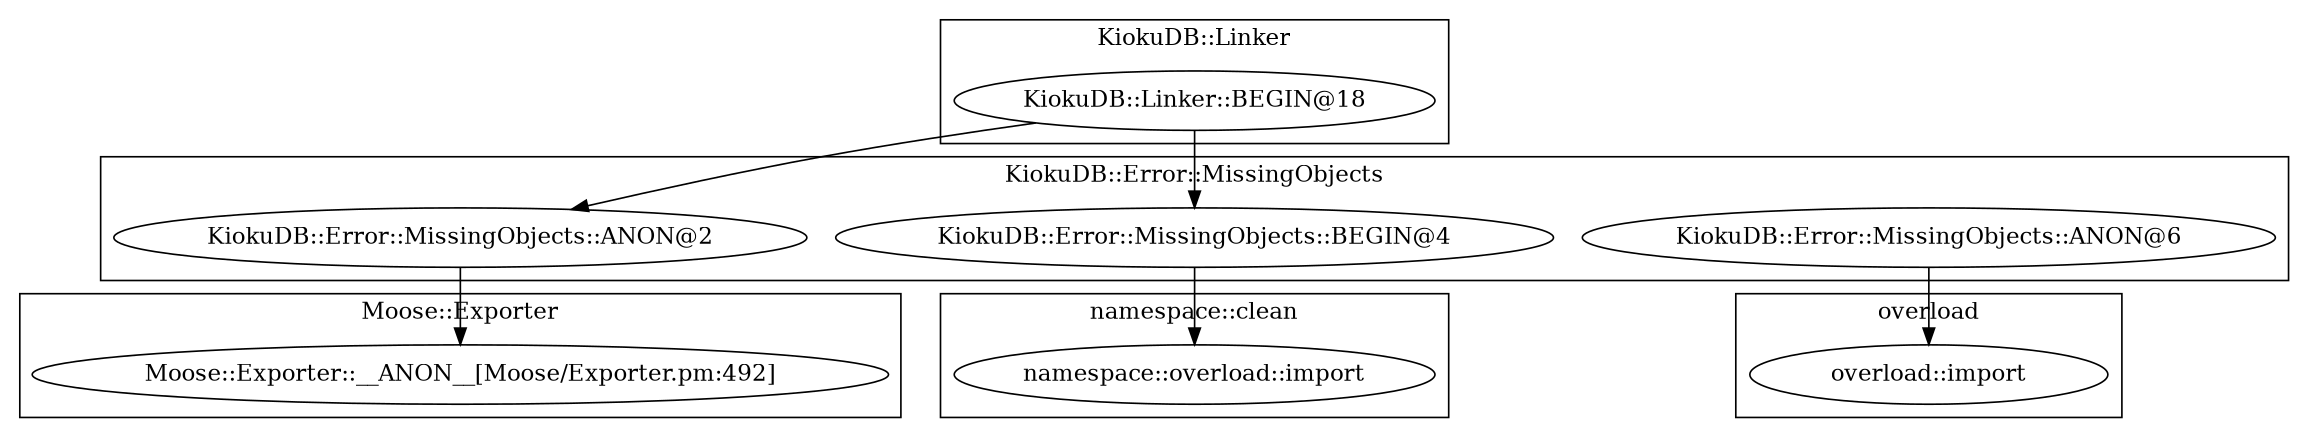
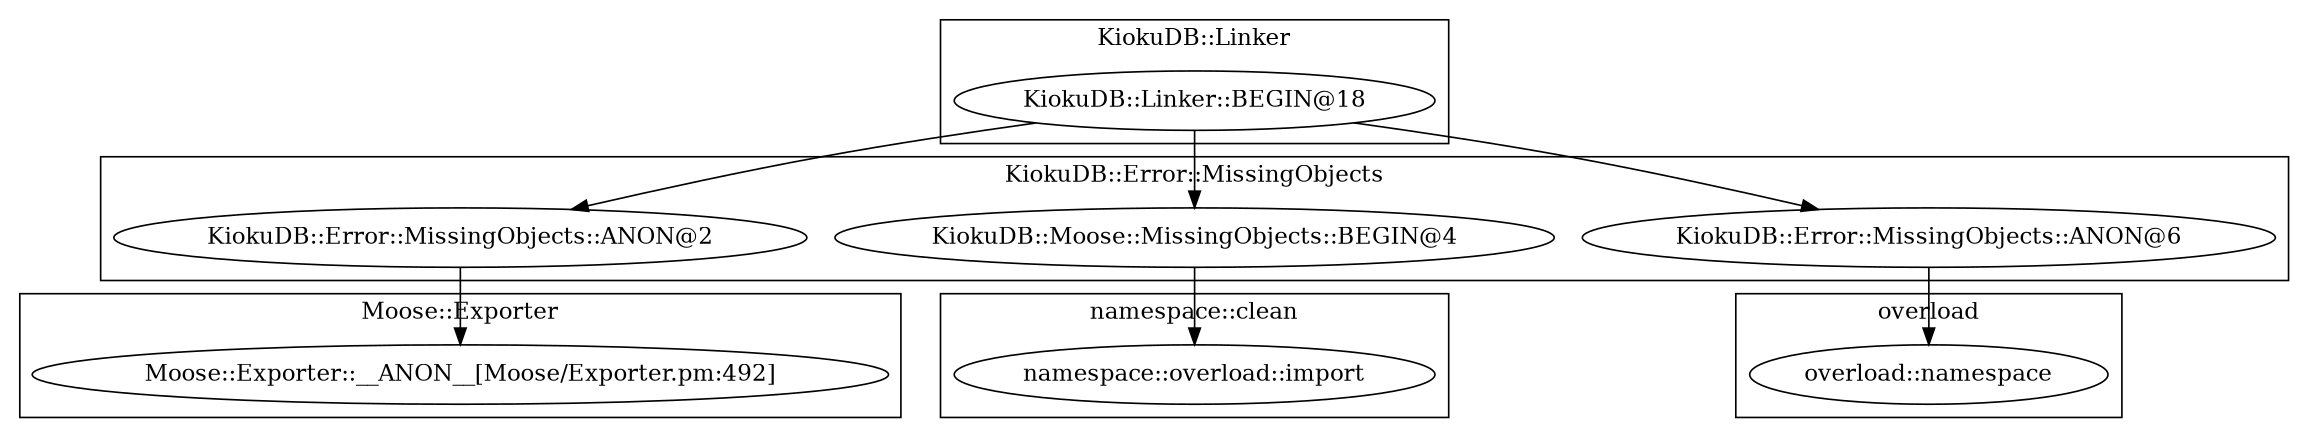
none -> (1624, 167)
(1195, 238) -> (1195, 238)
(1929, 375) -> (1929, 375)
